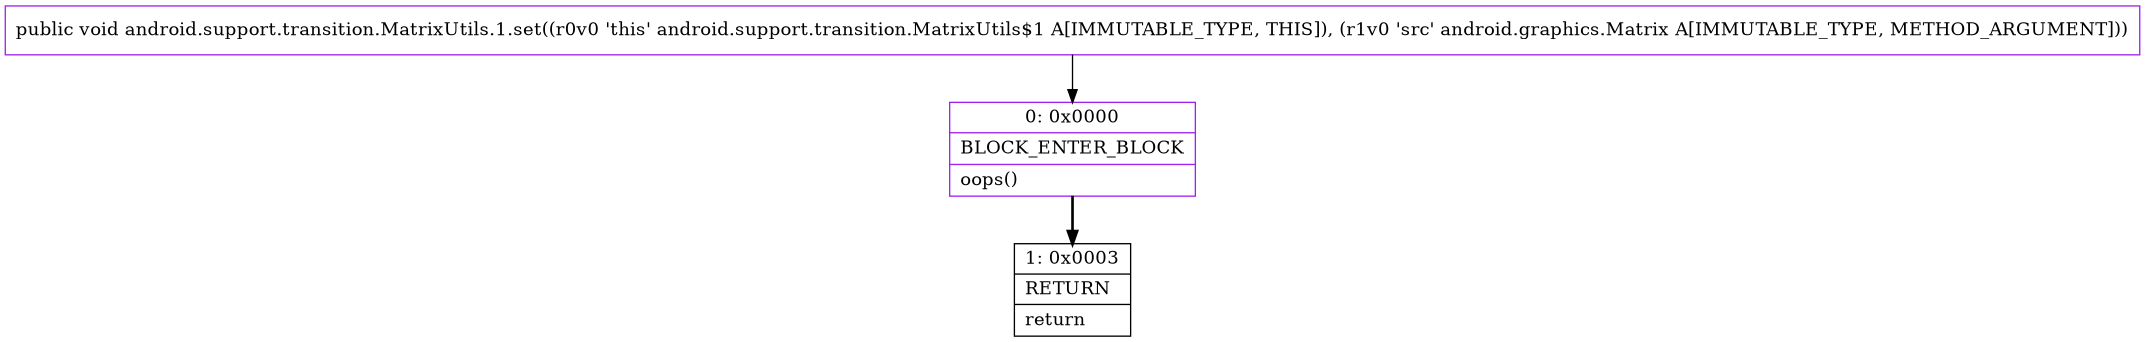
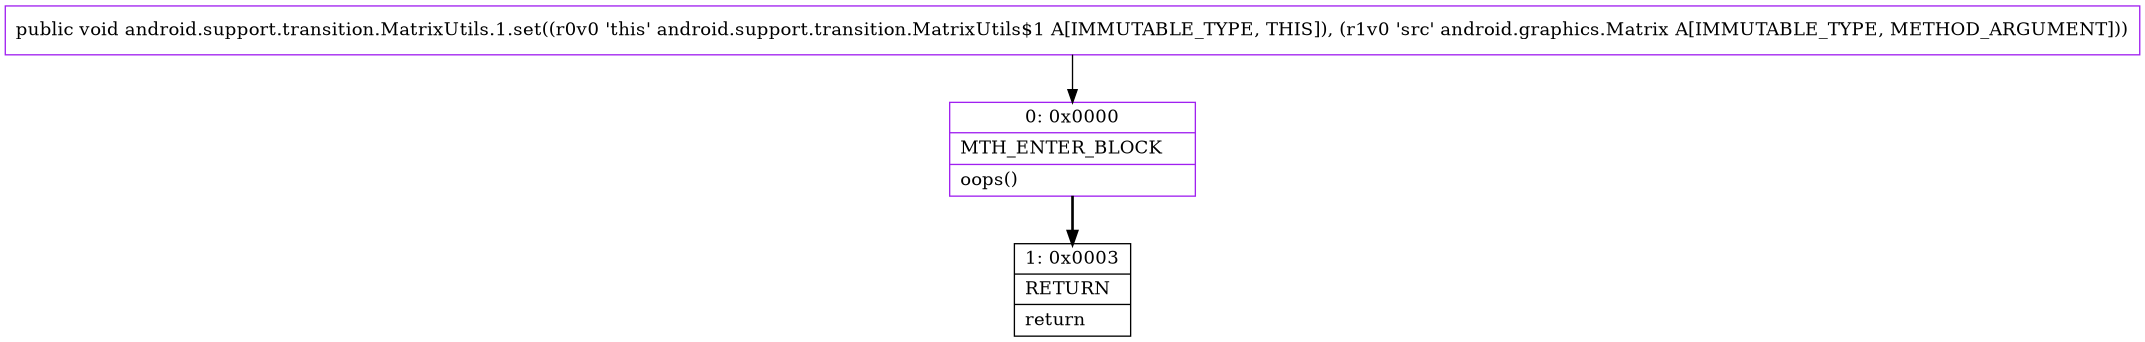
(1073, 148) -> (1062, 148)
